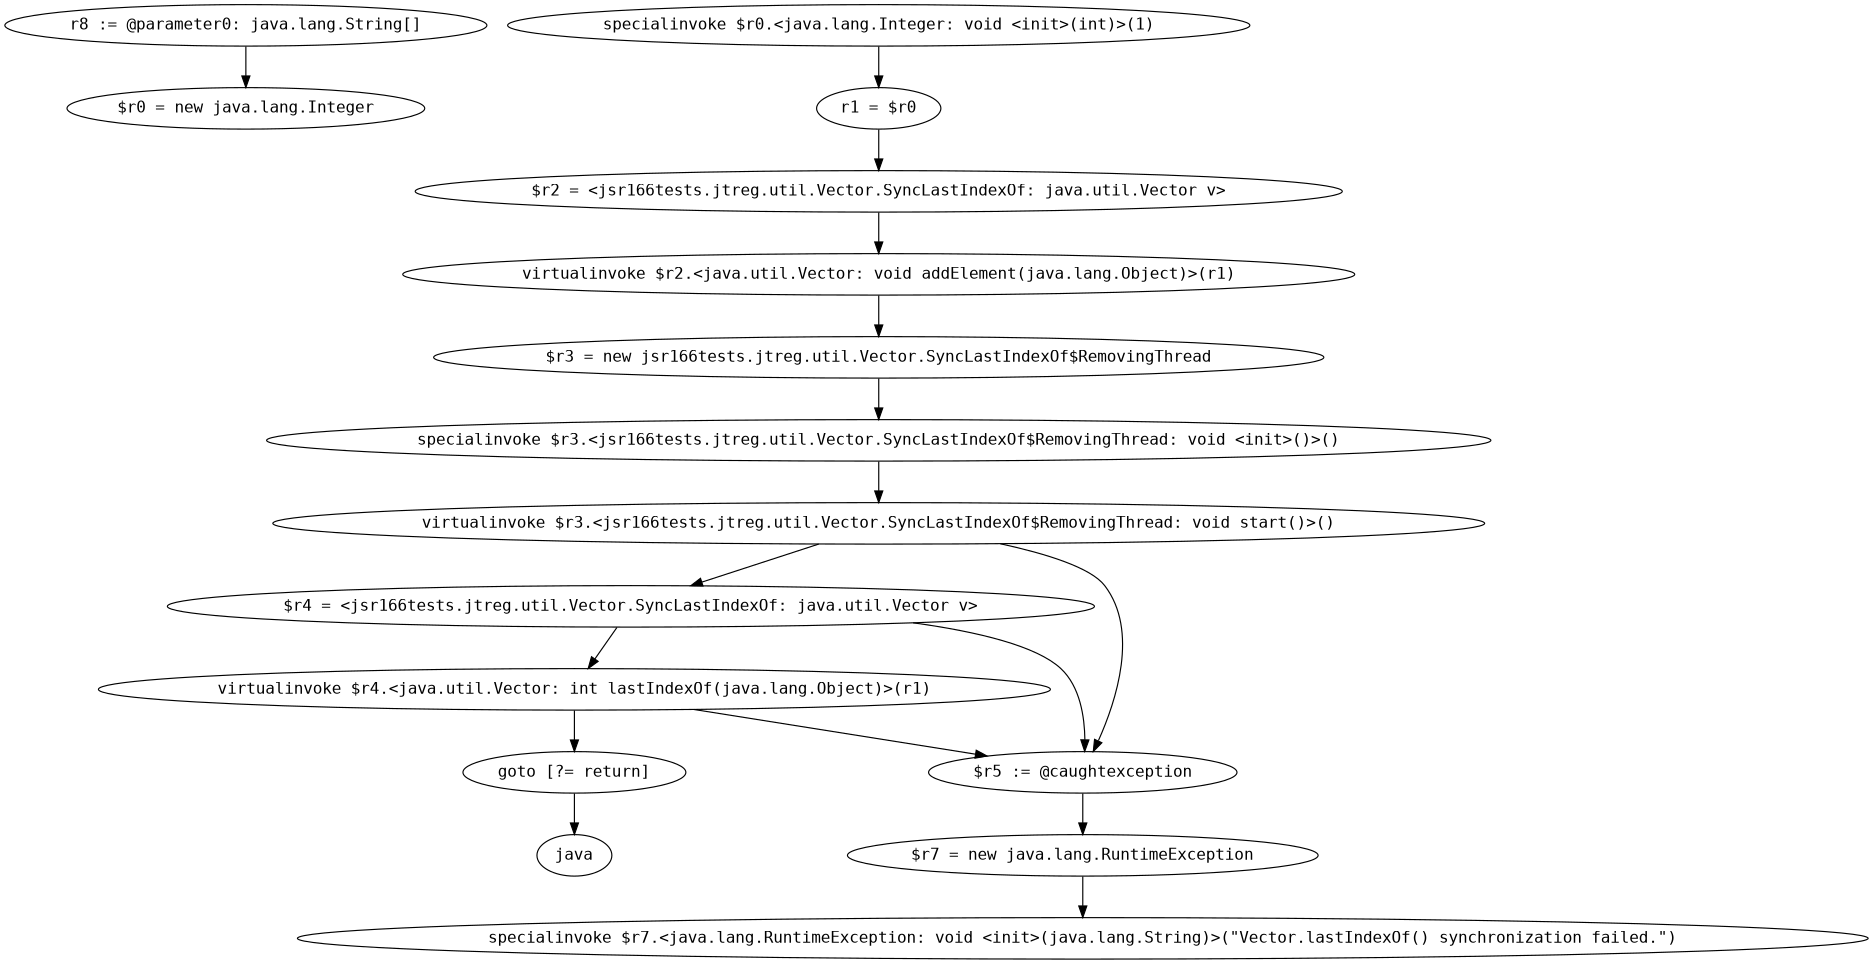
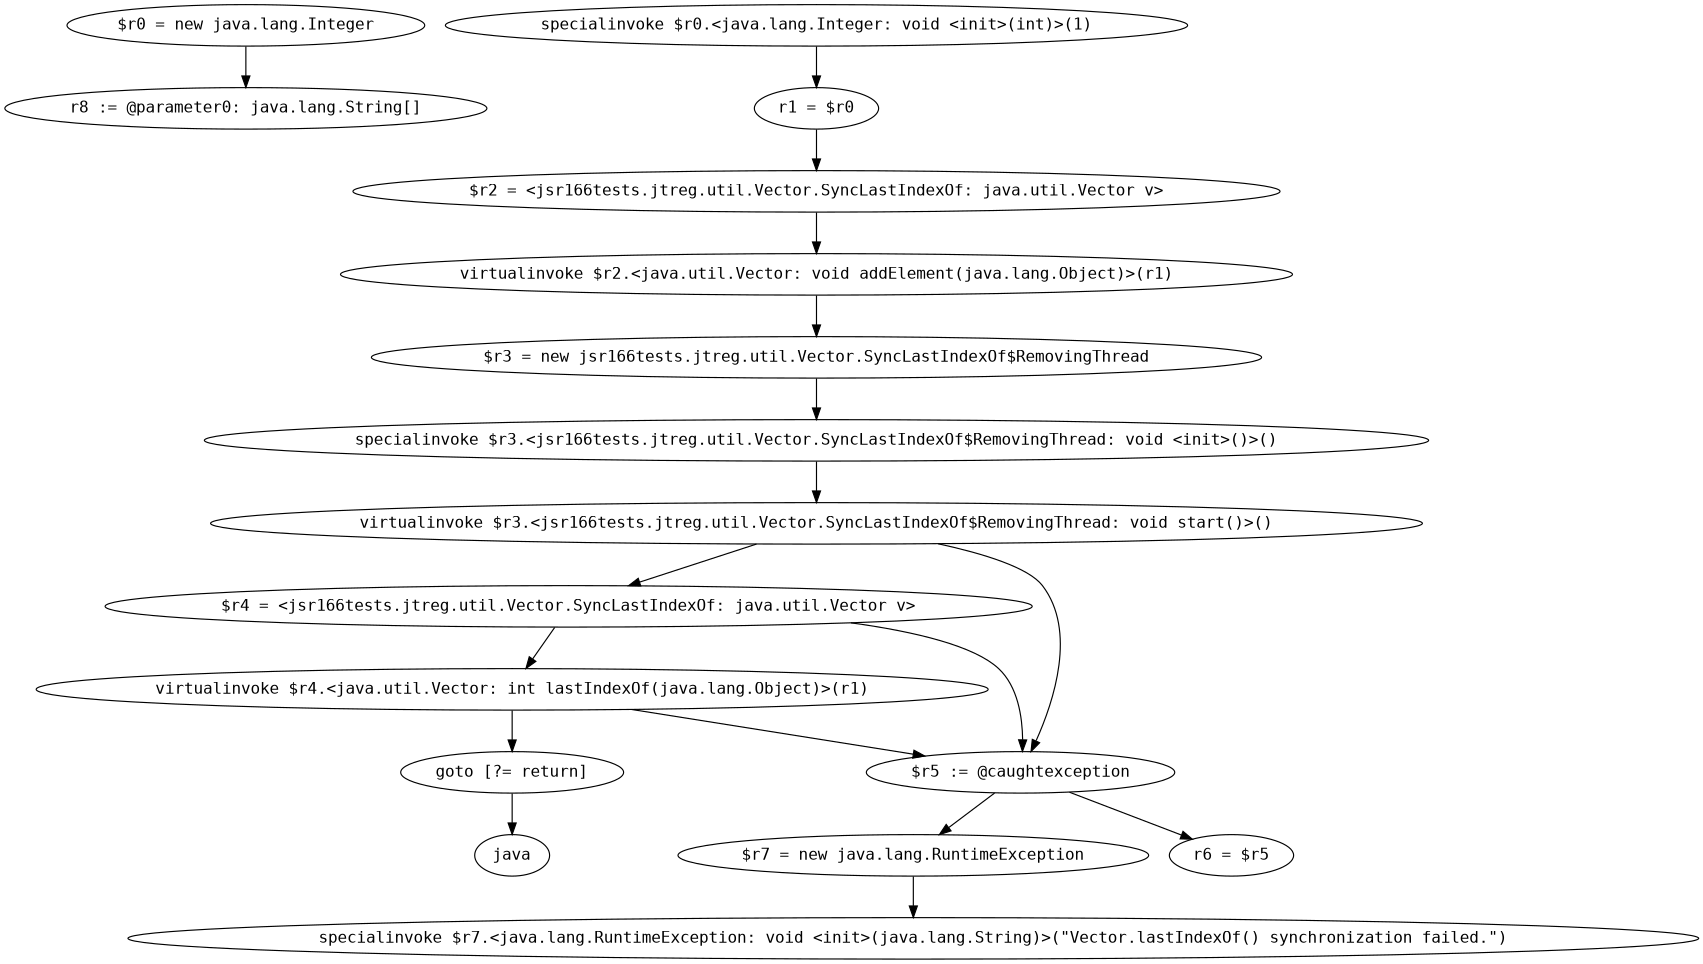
(246, 61) -> (246, 61)
none -> (1232, 855)
